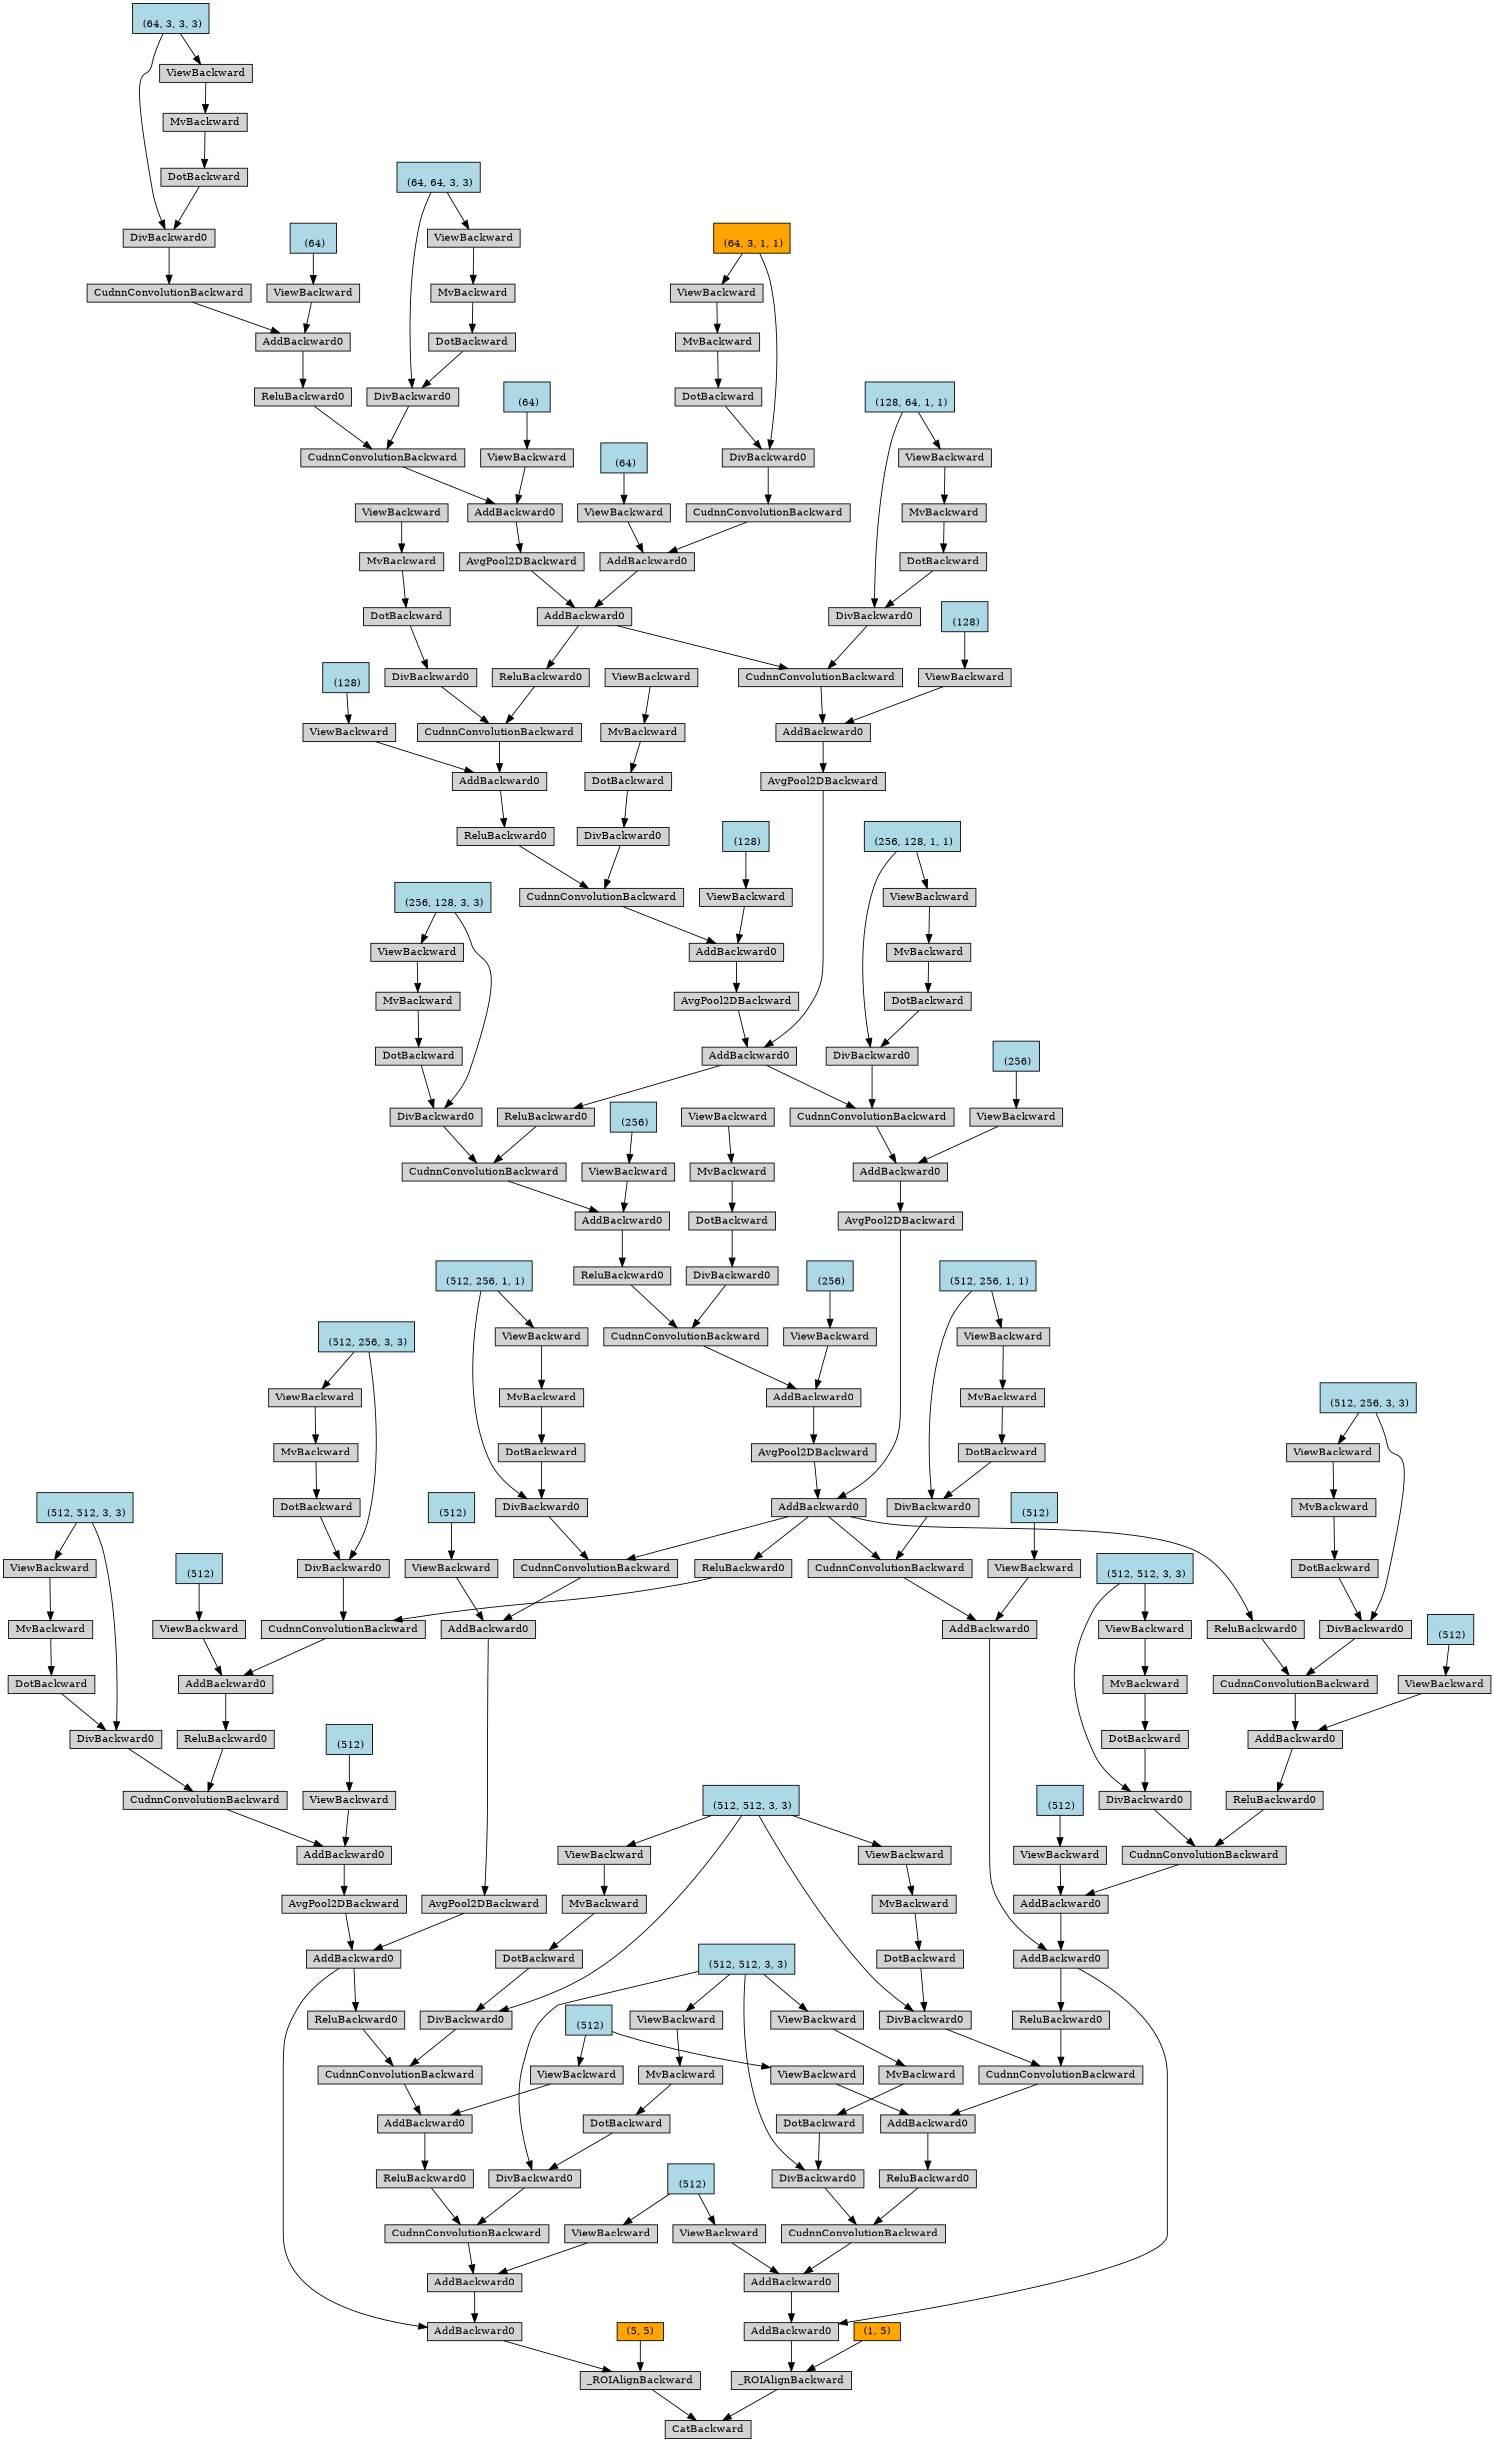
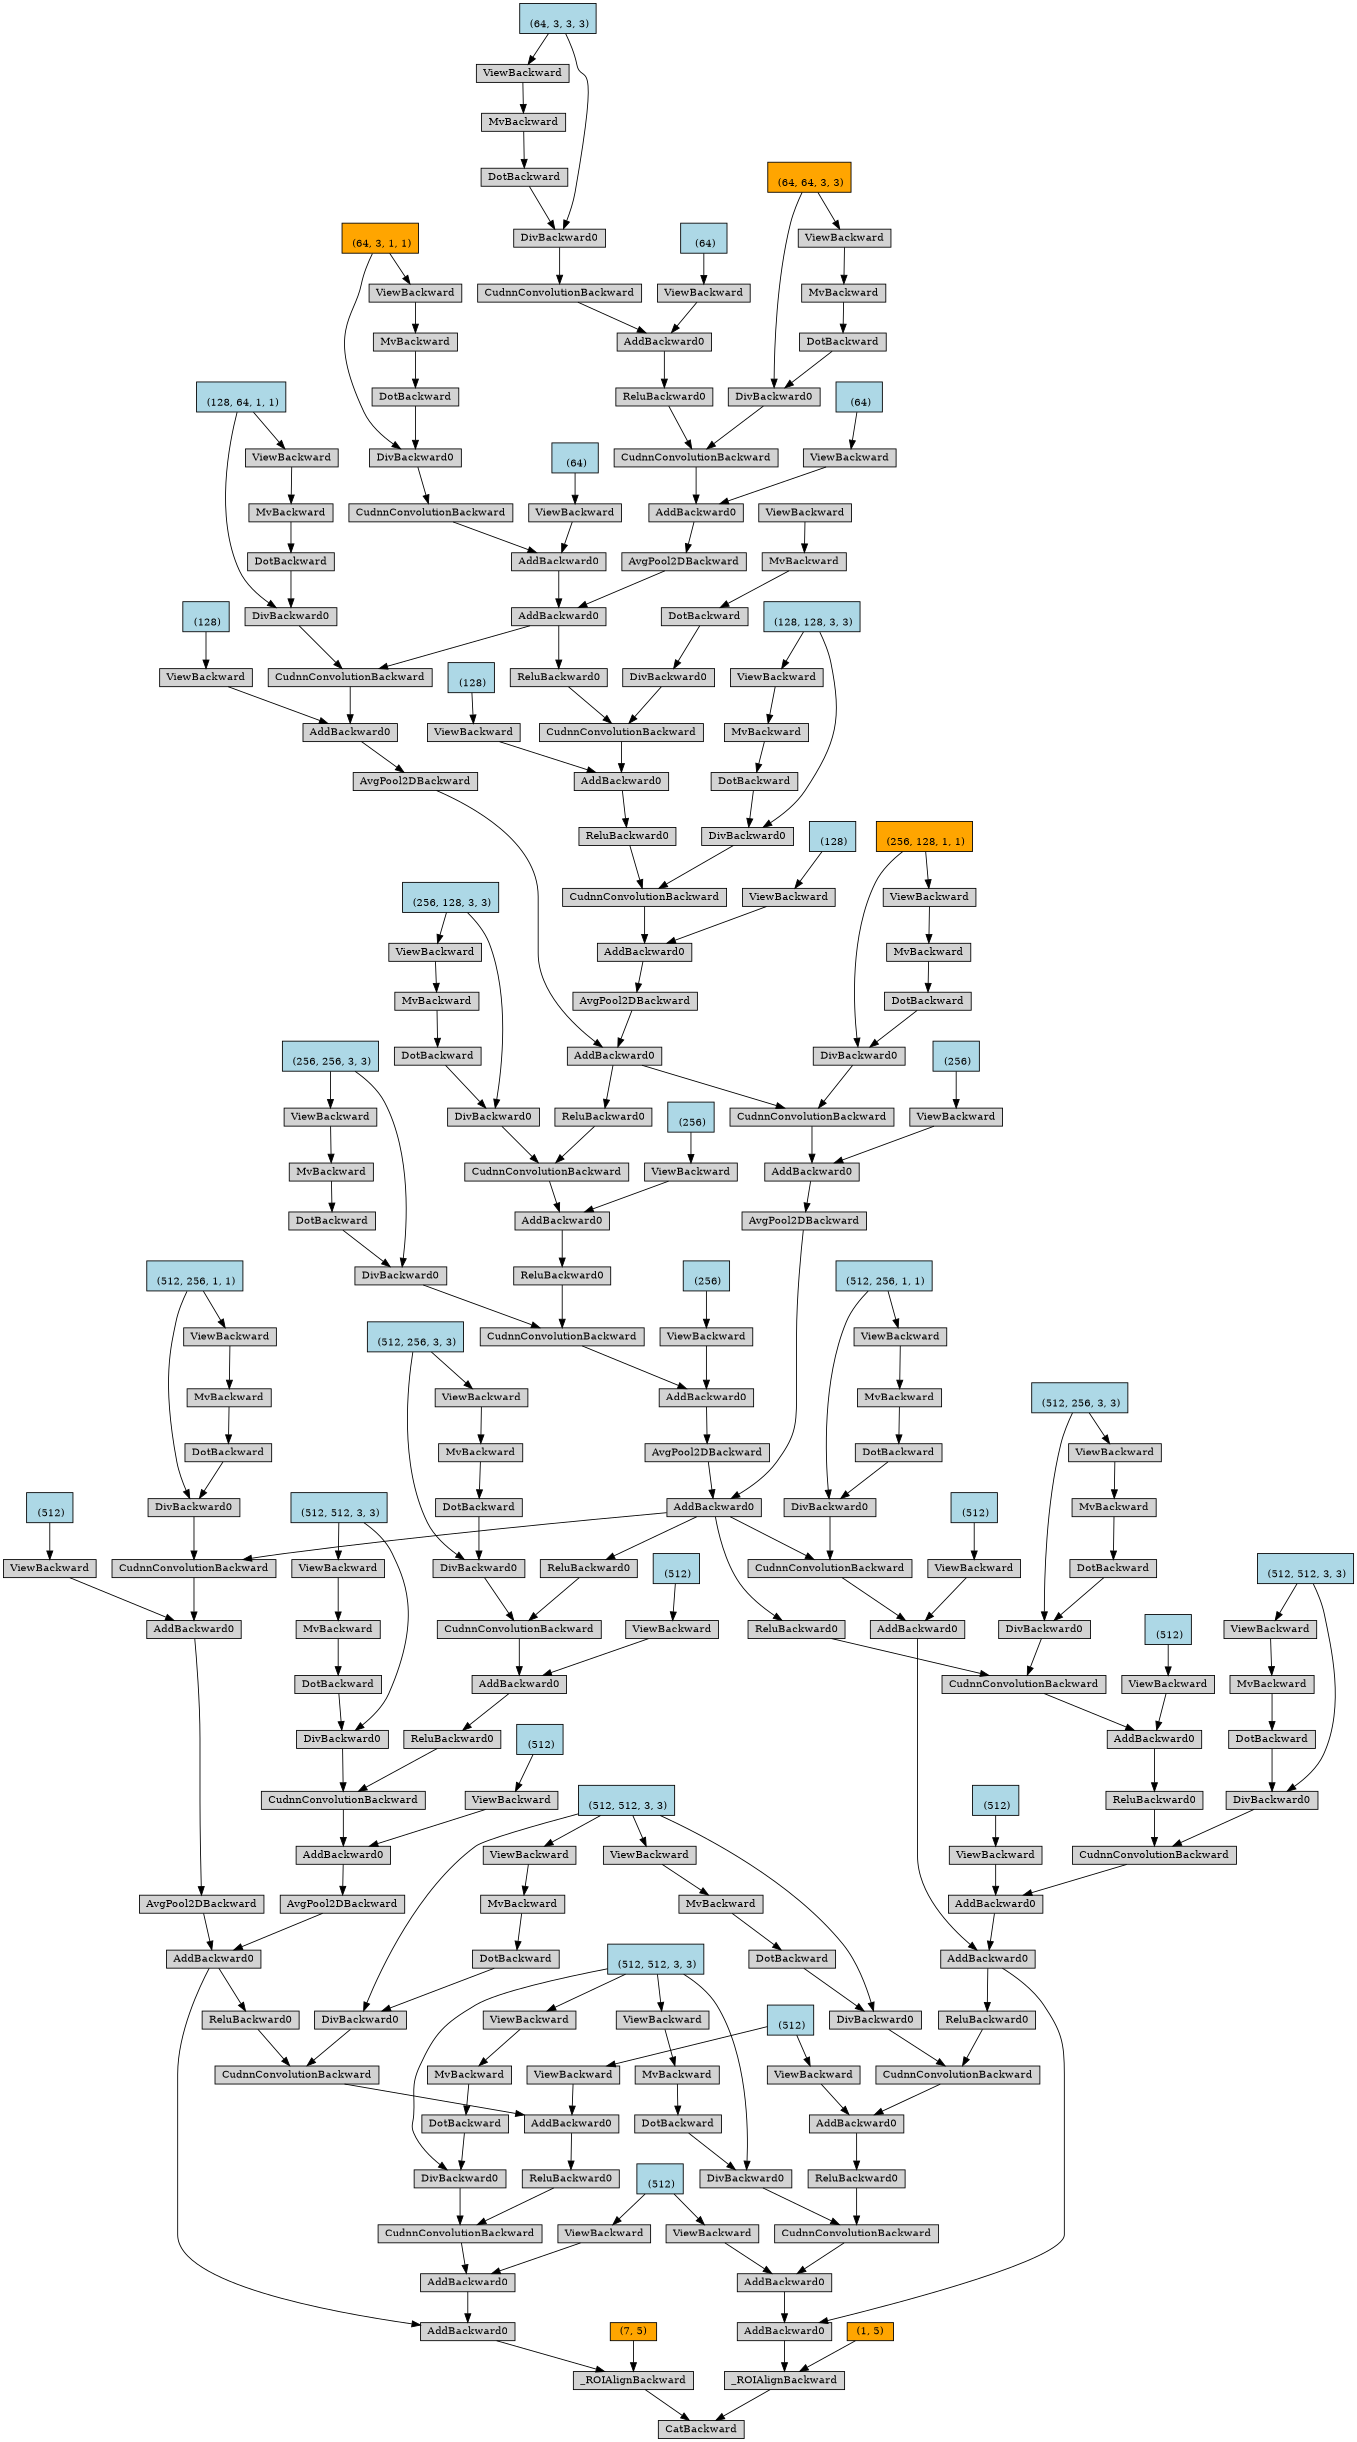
(439, 177) -> (809, 177)
none -> (812, 617)
(912, 836) -> (924, 836)
none -> (330, 1056)
(640, 2332) -> (633, 2332)
